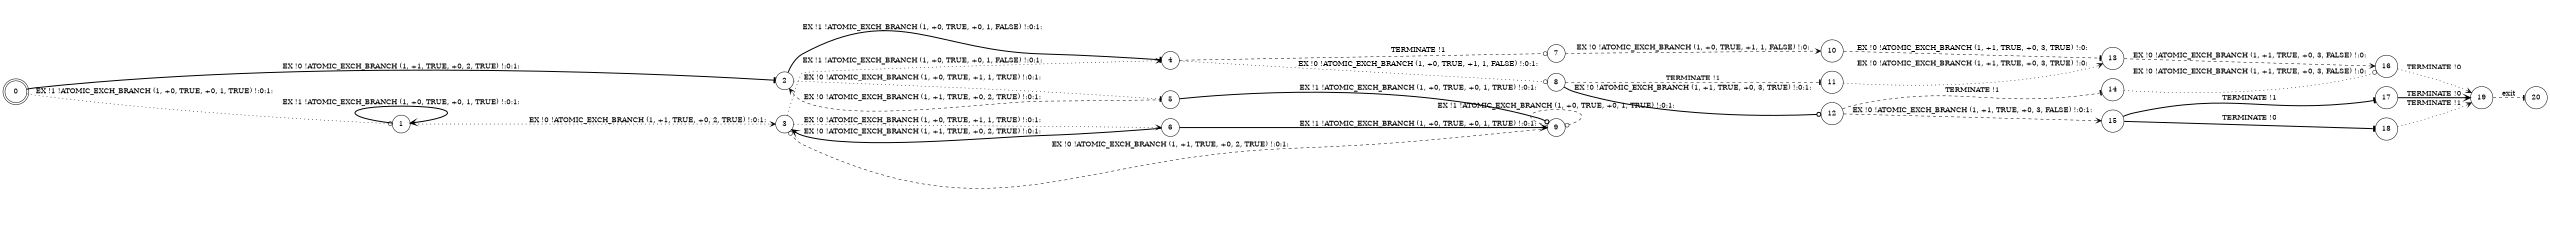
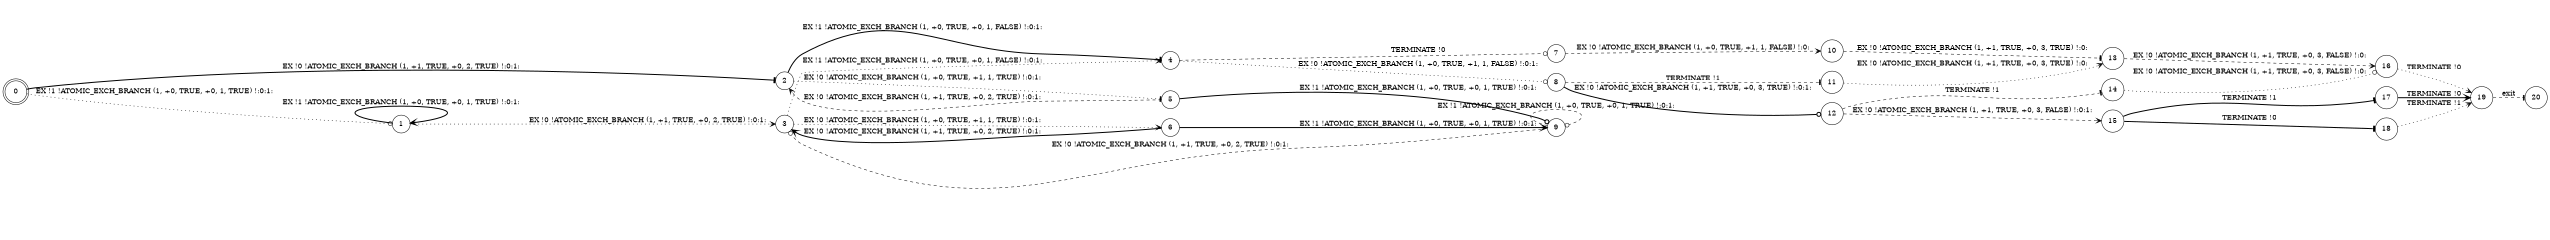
(1418, 50) -> (1418, 50)
